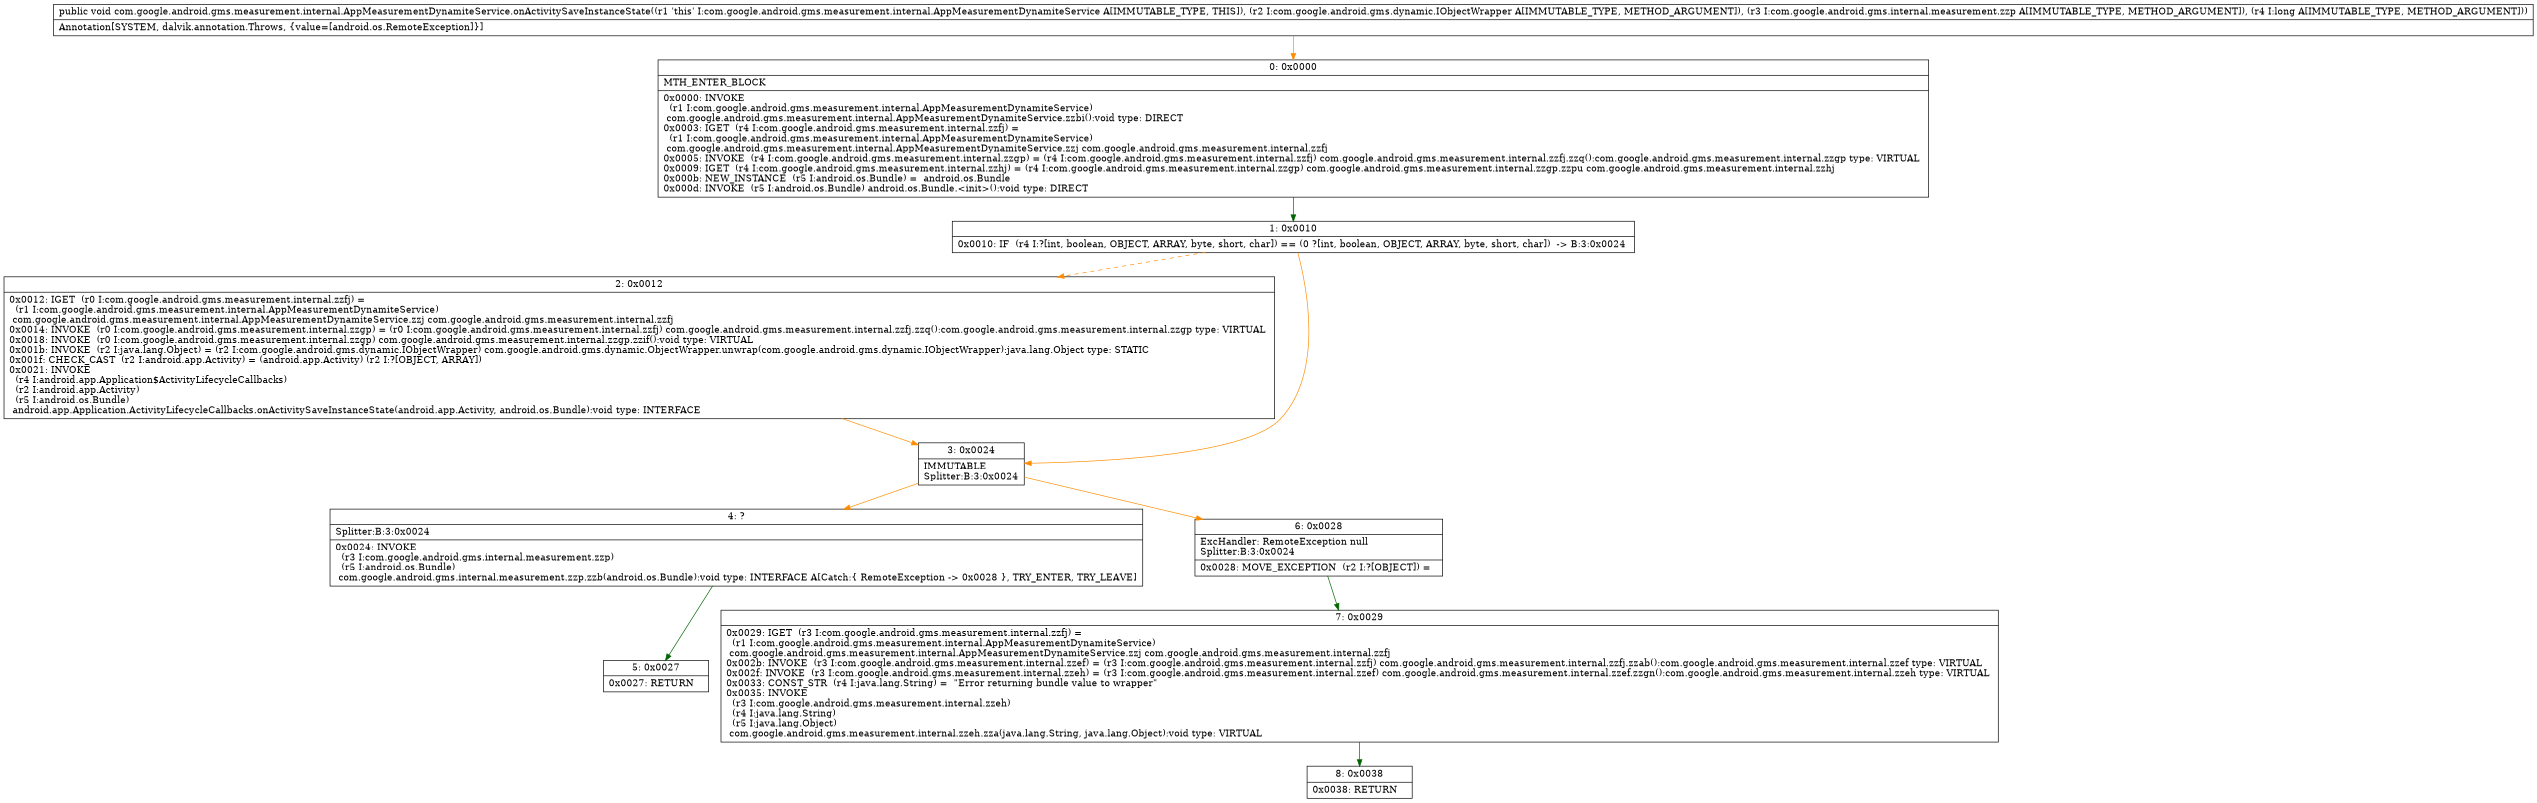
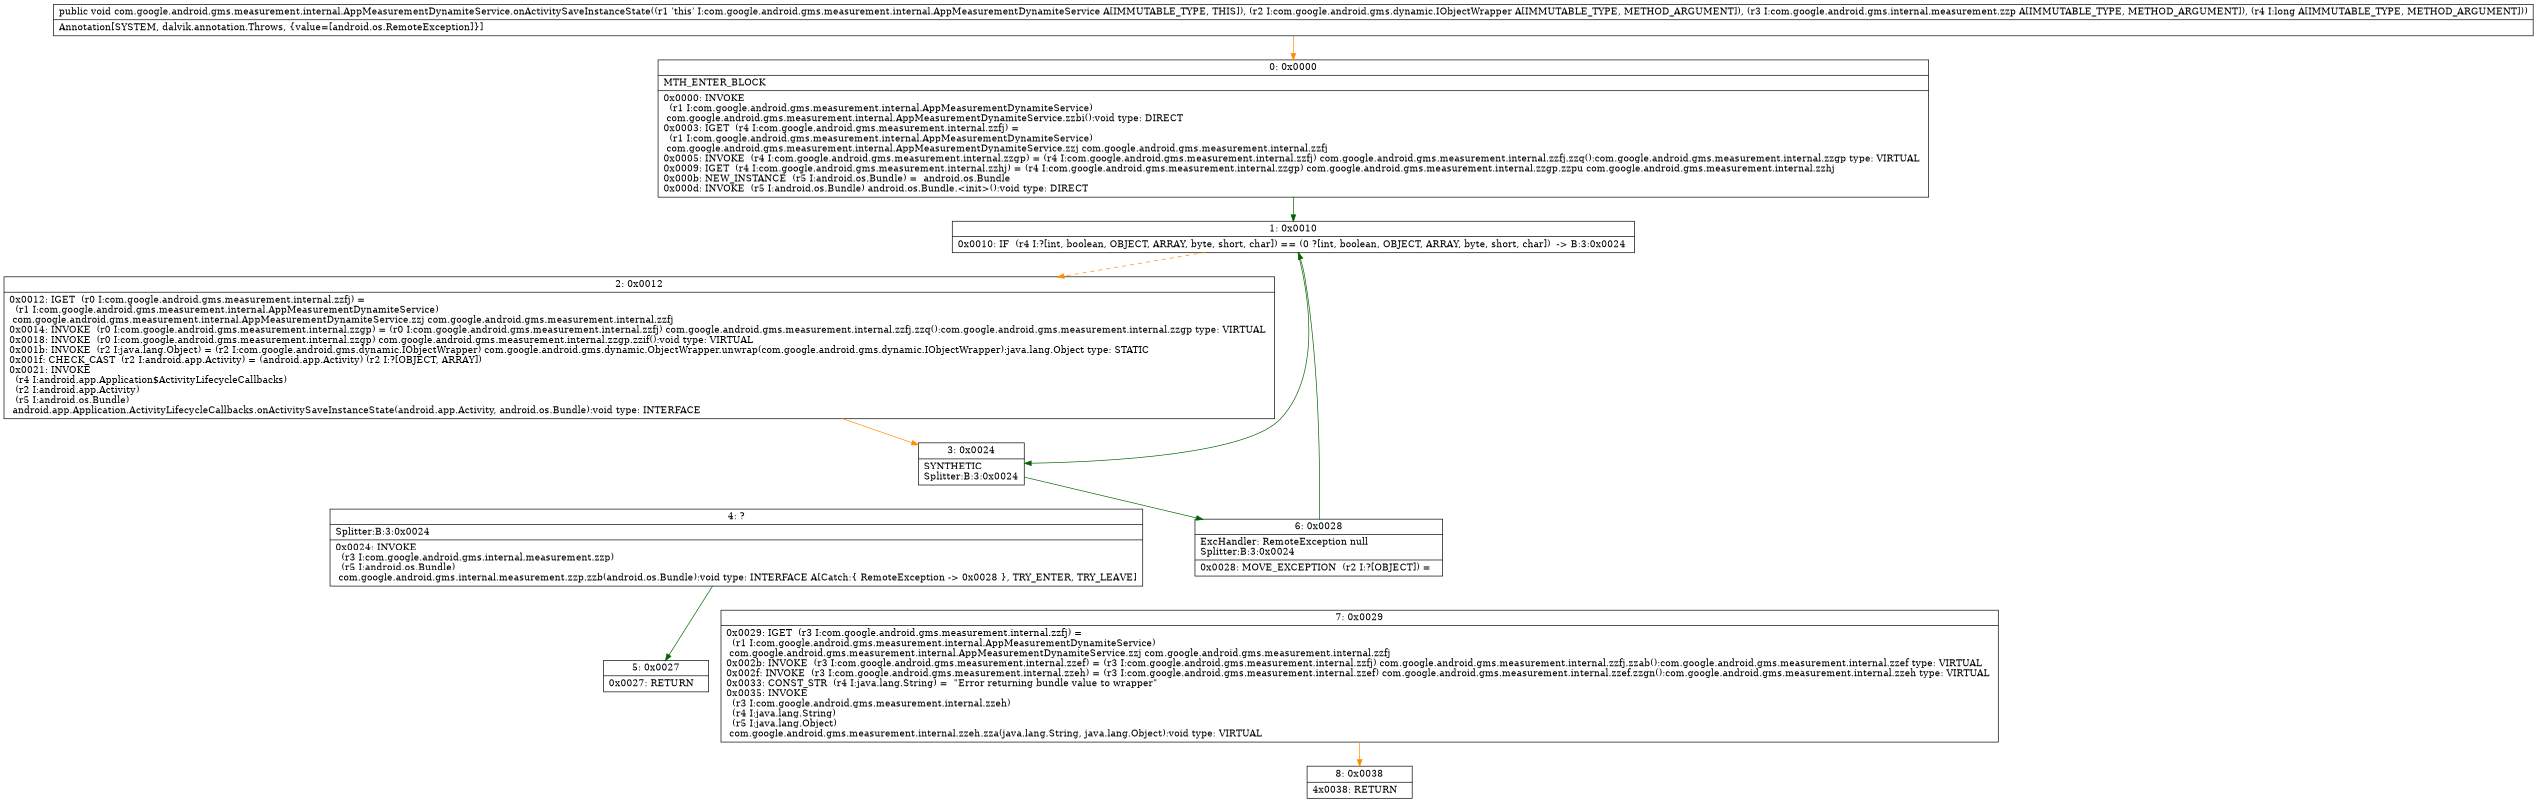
(1244, 438) -> (1244, 438)
(955, 467) -> (953, 467)
(884, 495) -> none
(1110, 498) -> (1110, 498)
(1332, 590) -> (1317, 389)
(1360, 751) -> (1360, 751)
(1360, 790) -> (1360, 790)
